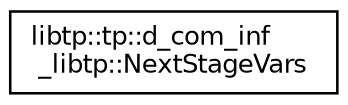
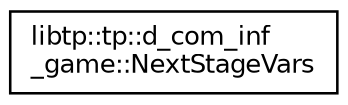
(174, 52) -> (174, 52)
